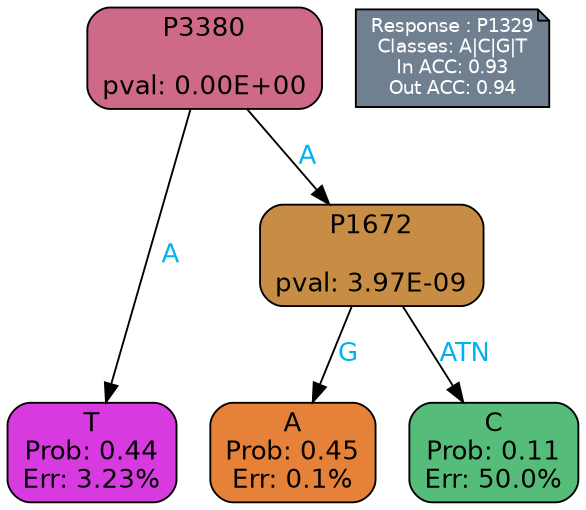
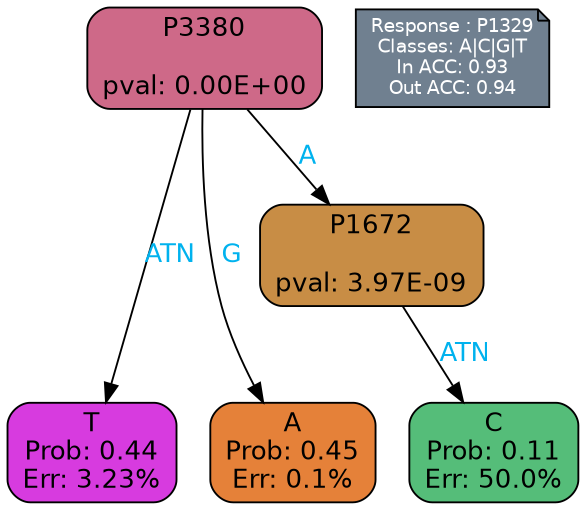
(171, 255) -> (171, 255)
(336, 345) -> (210, 251)
